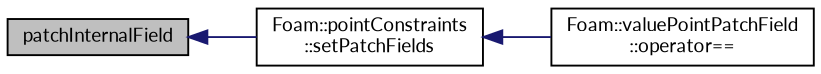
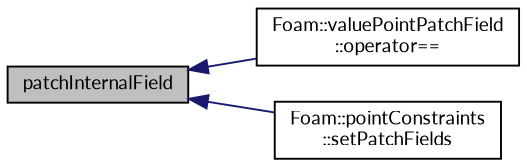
(527, 37) -> (232, 63)
